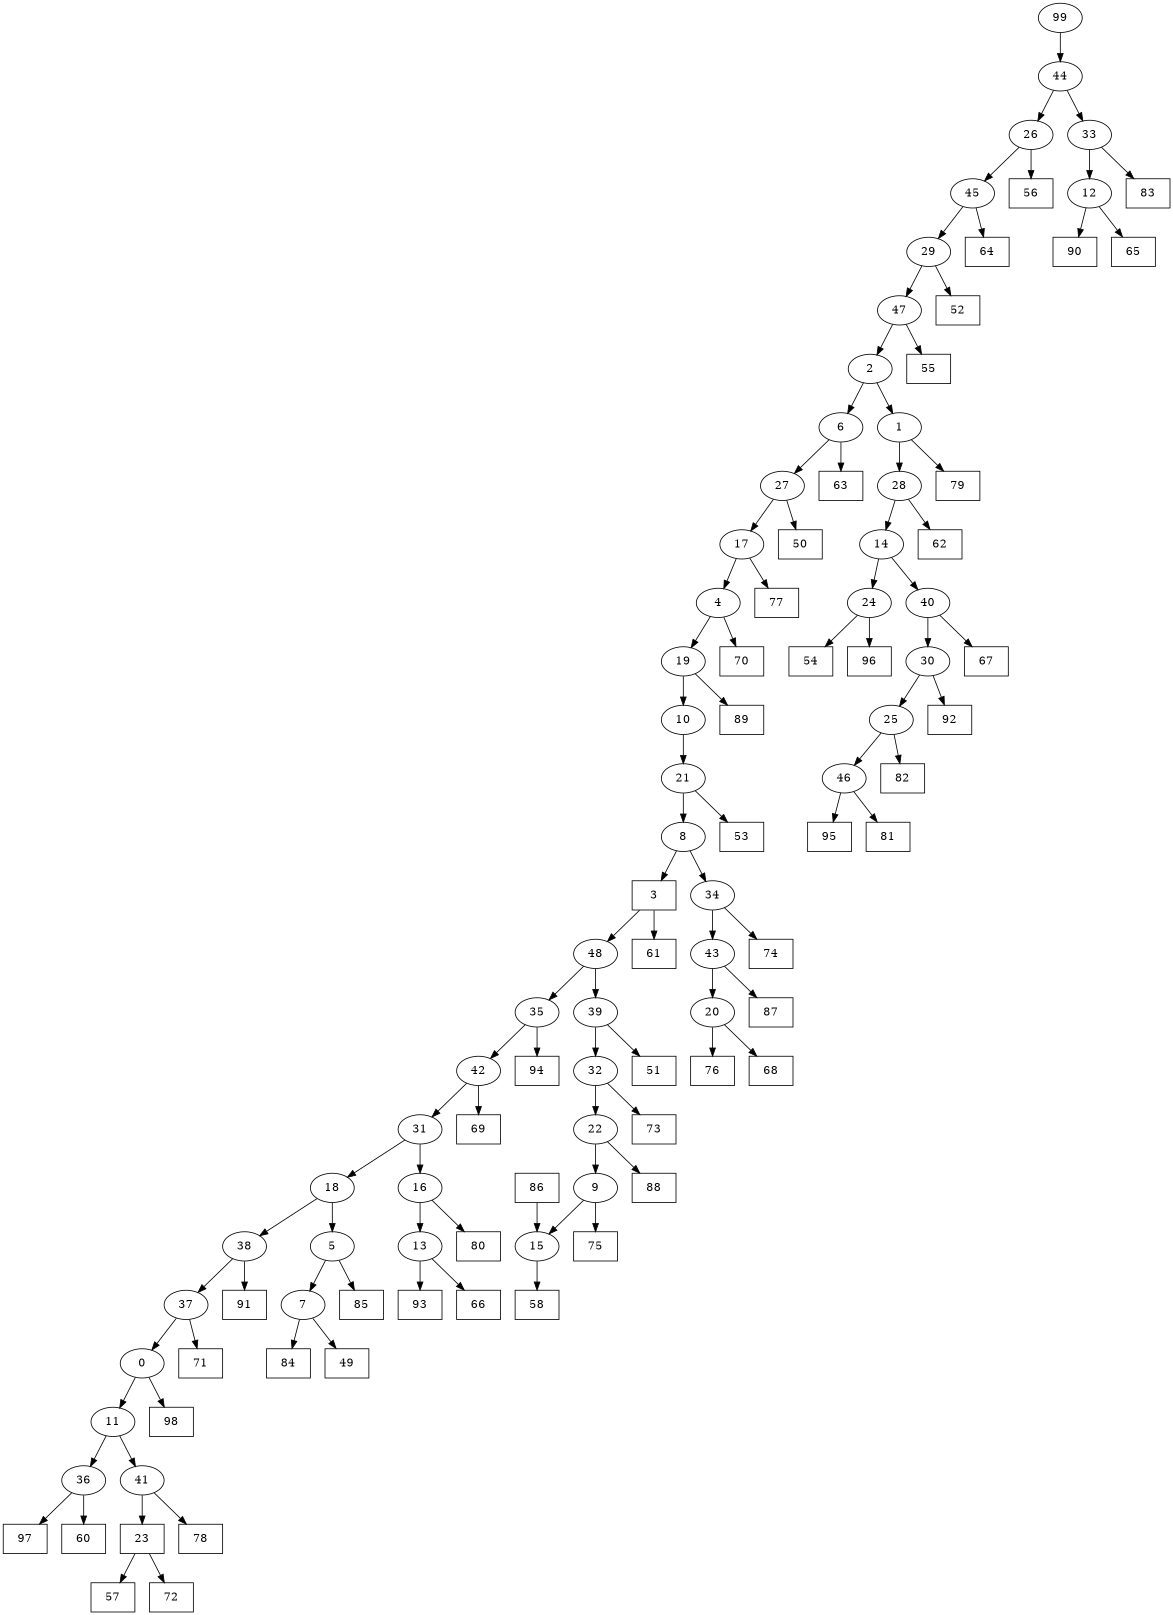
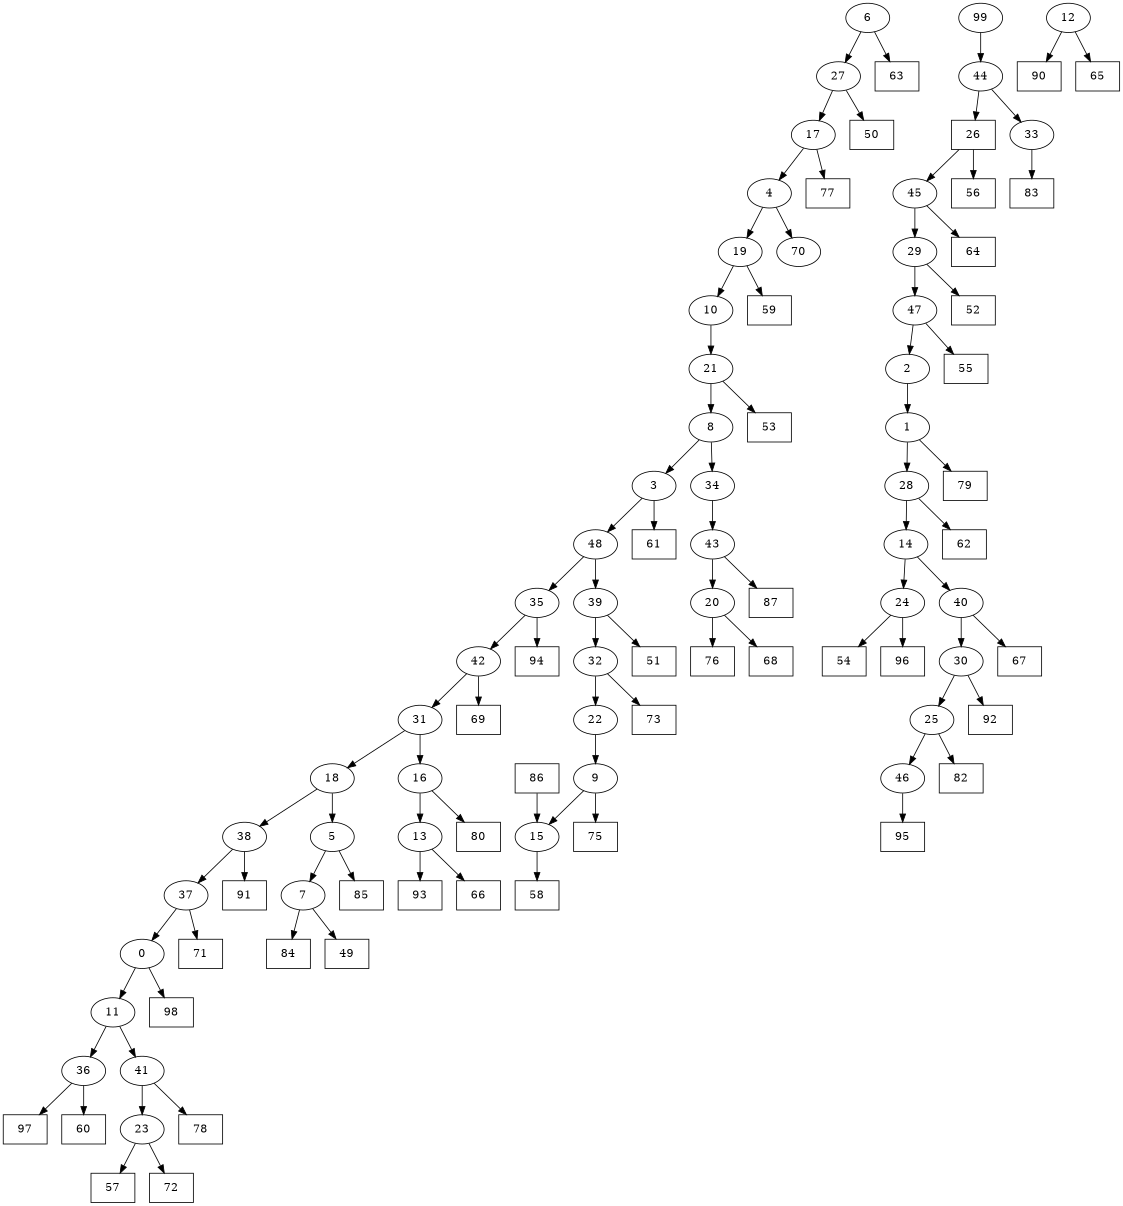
(1031, 135) -> (973, 135)
(1090, 160) -> none
(857, 394) -> none
(742, 661) -> (799, 252)
(742, 720) -> (769, 310)
(888, 837) -> none
(654, 895) -> (654, 486)
(771, 954) -> none
(654, 1188) -> none
(142, 1539) -> (142, 1129)
